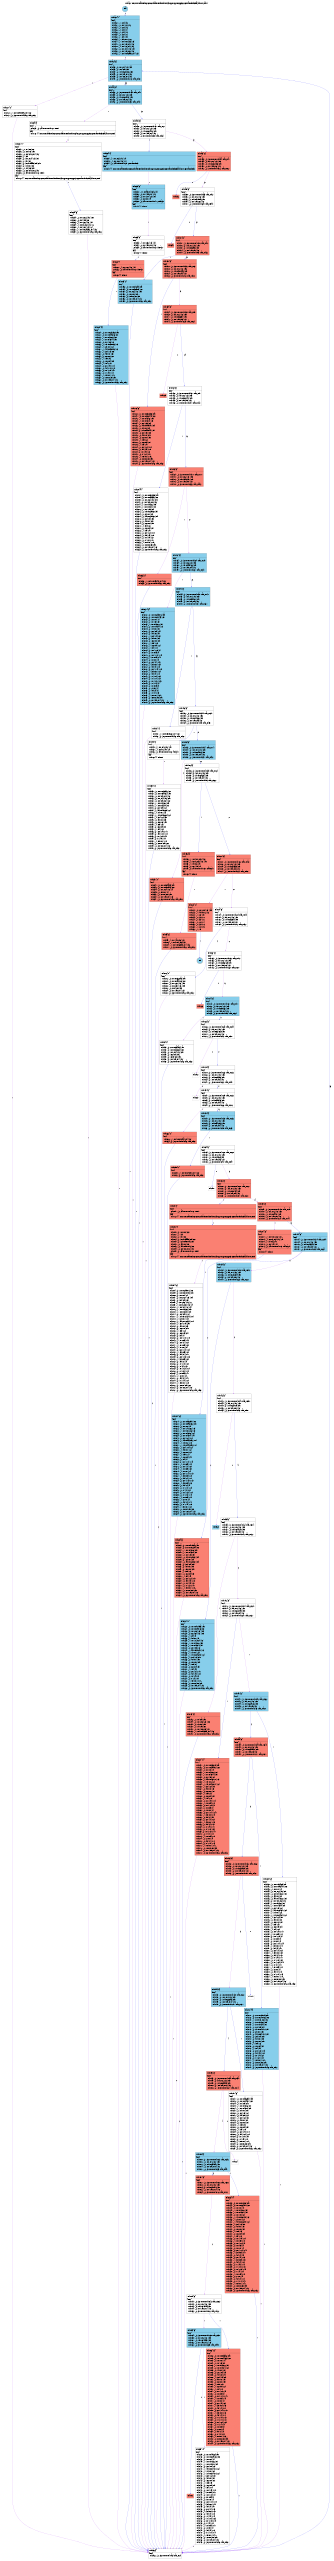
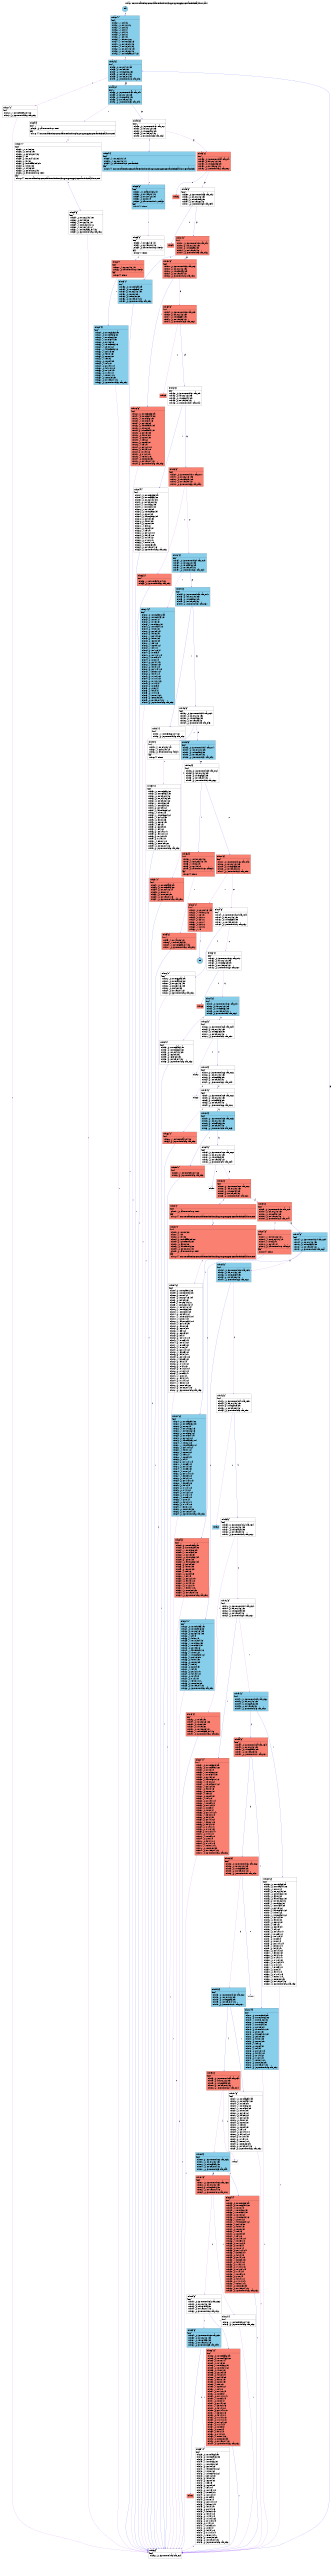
none -> (218, 1138)
none -> (238, 2321)
